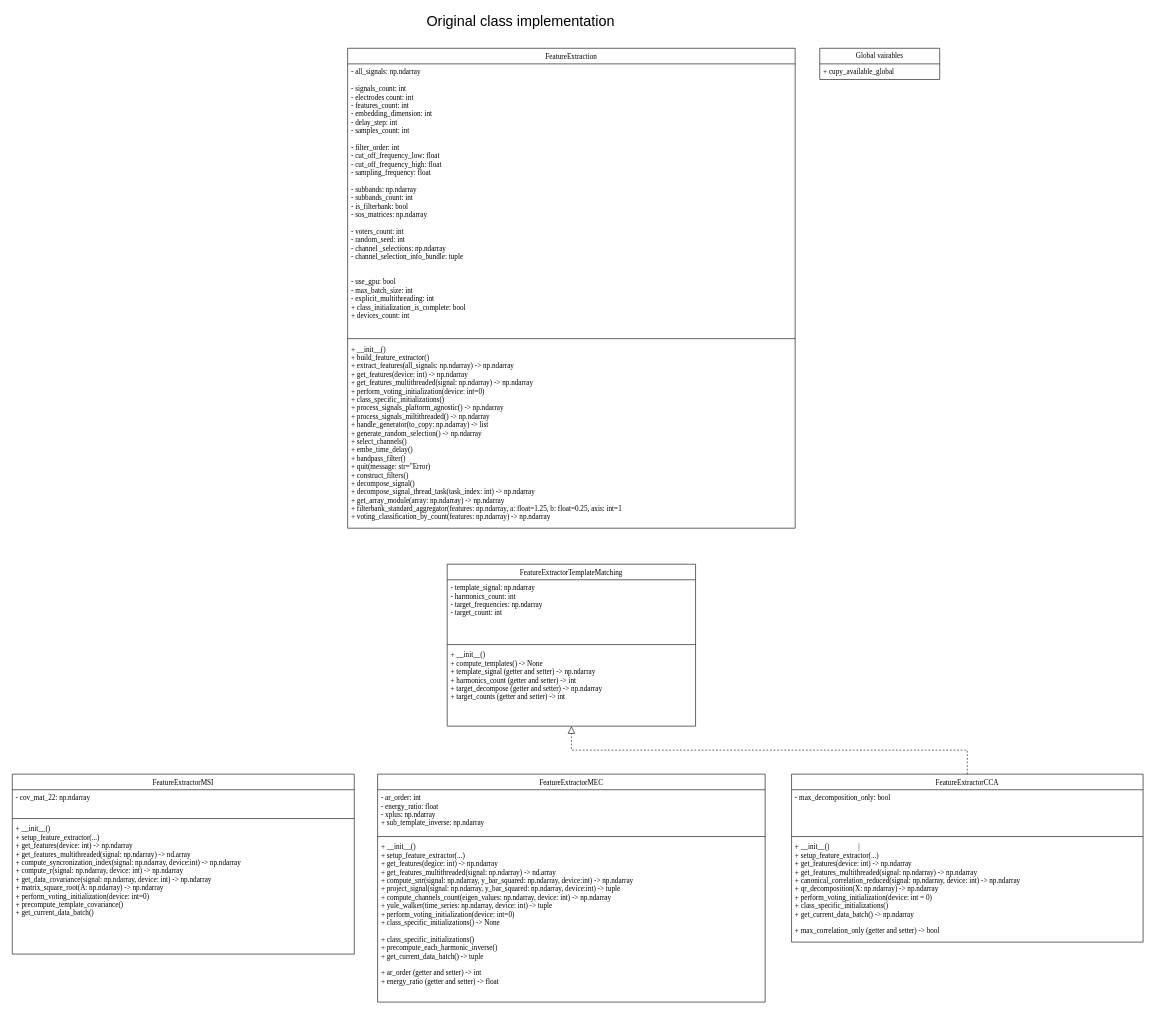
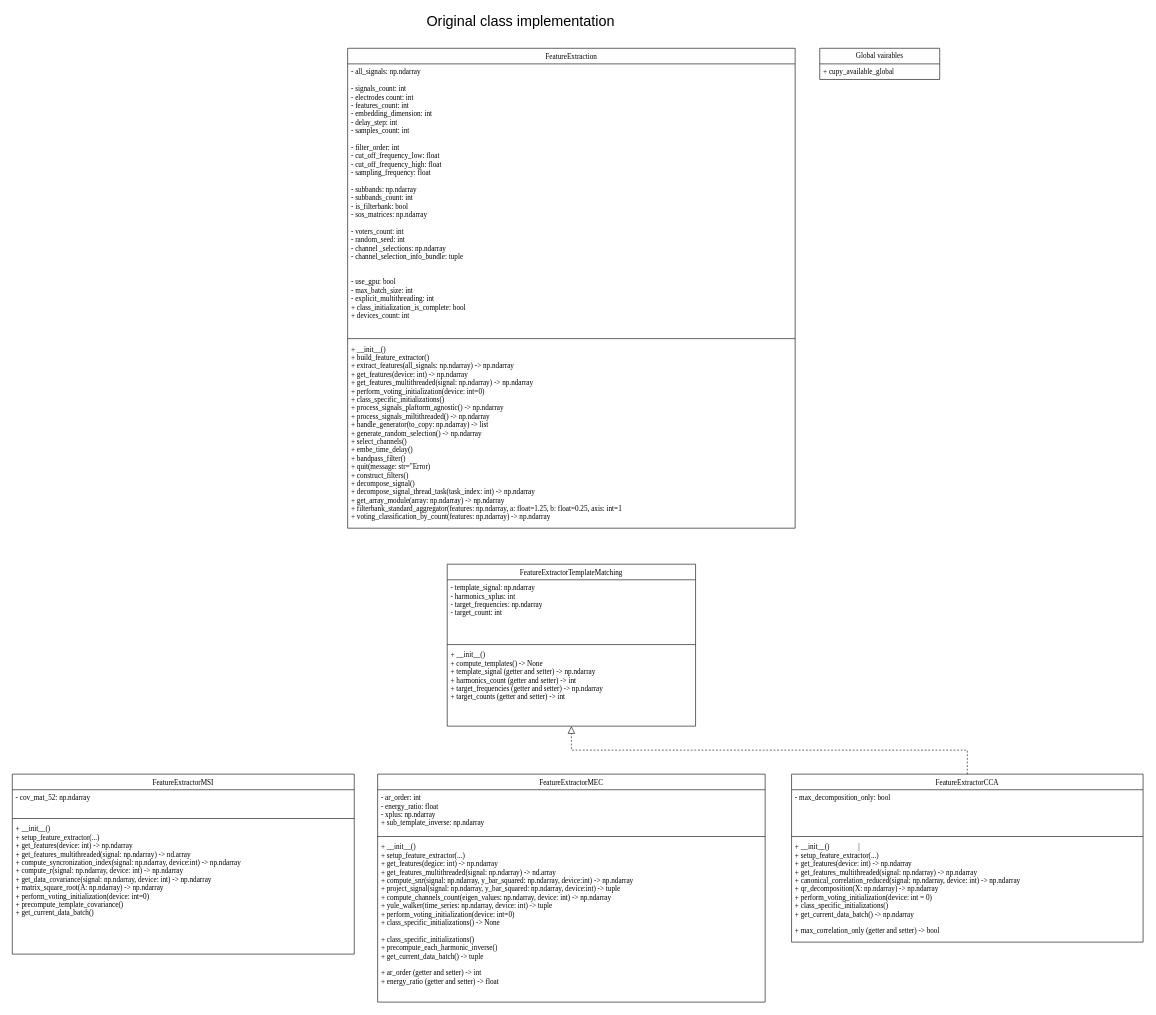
(503, 588) -> (503, 588)
(472, 655) -> (472, 655)
(60, 798) -> (60, 798)
